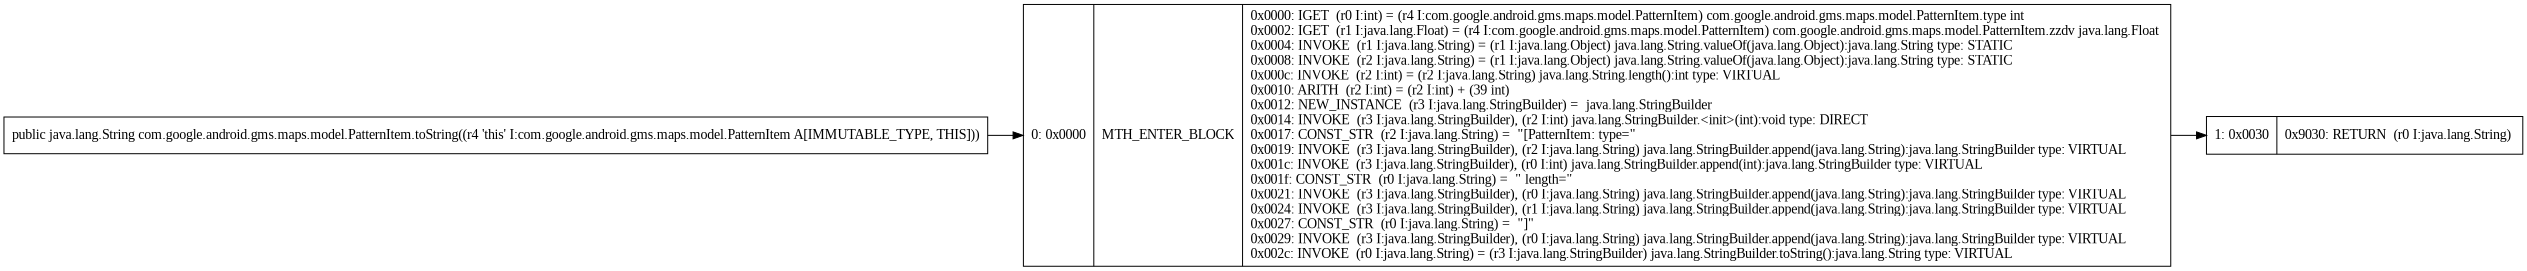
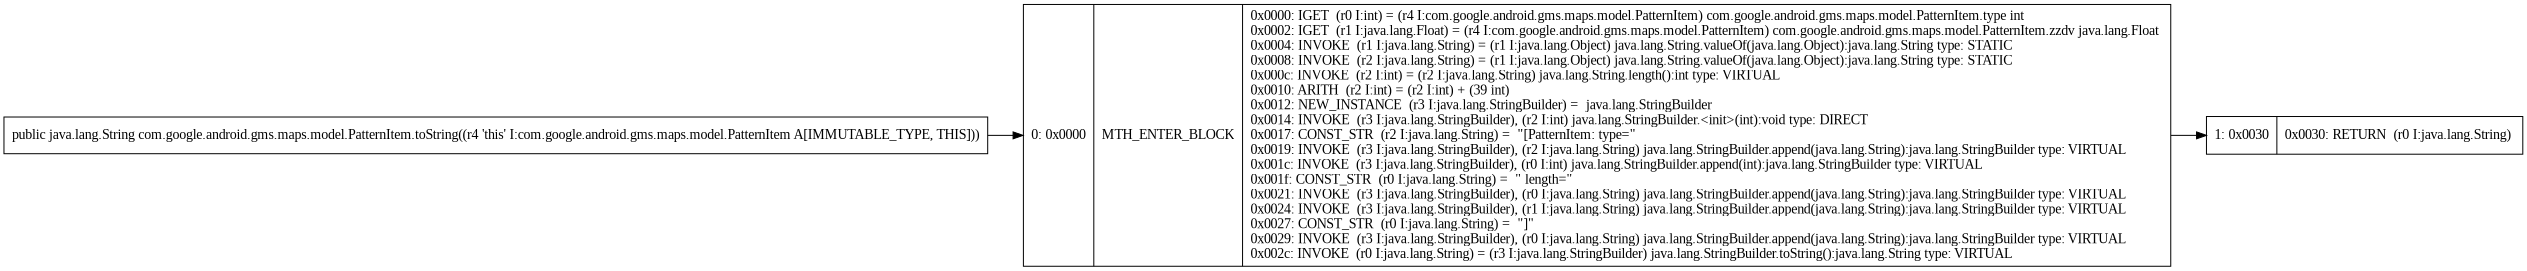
(2400, 135) -> (2400, 135)
